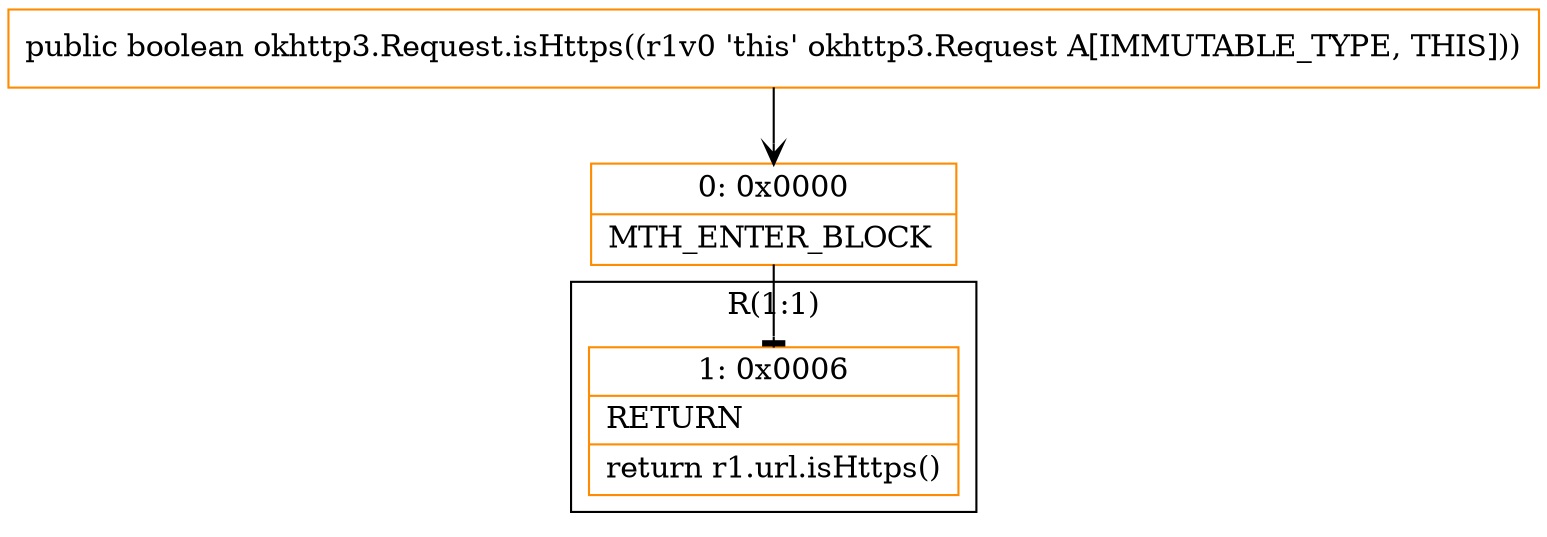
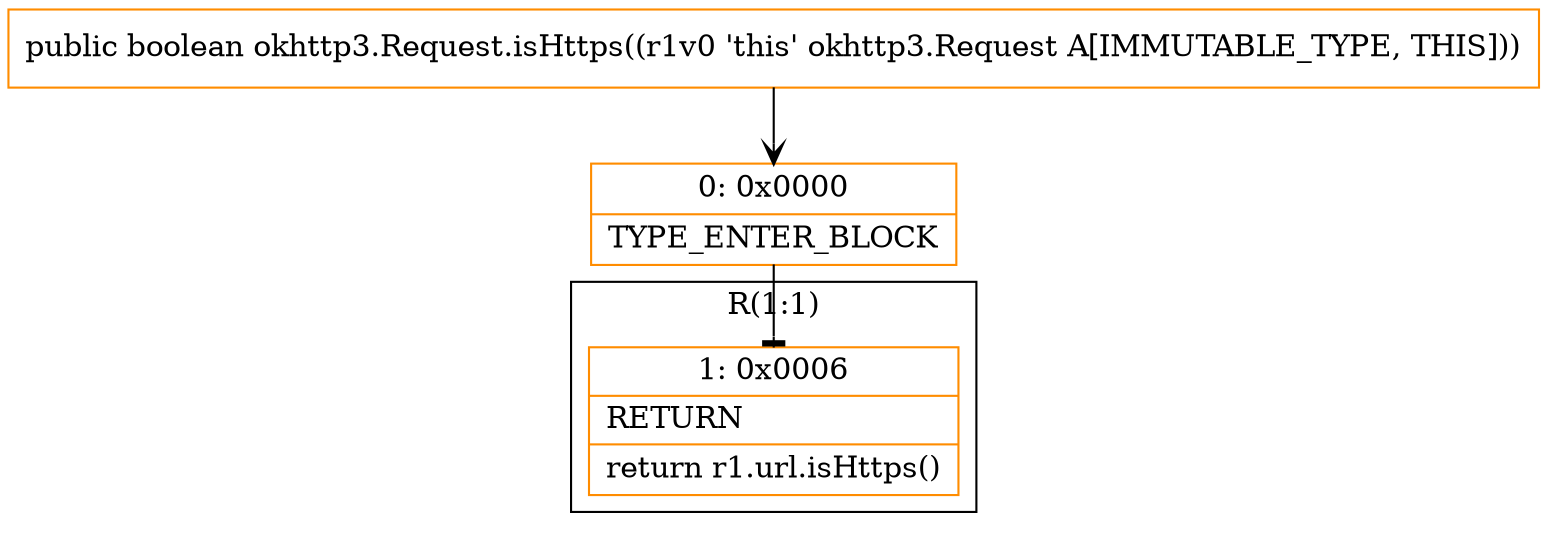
(771, 239) -> (774, 239)
